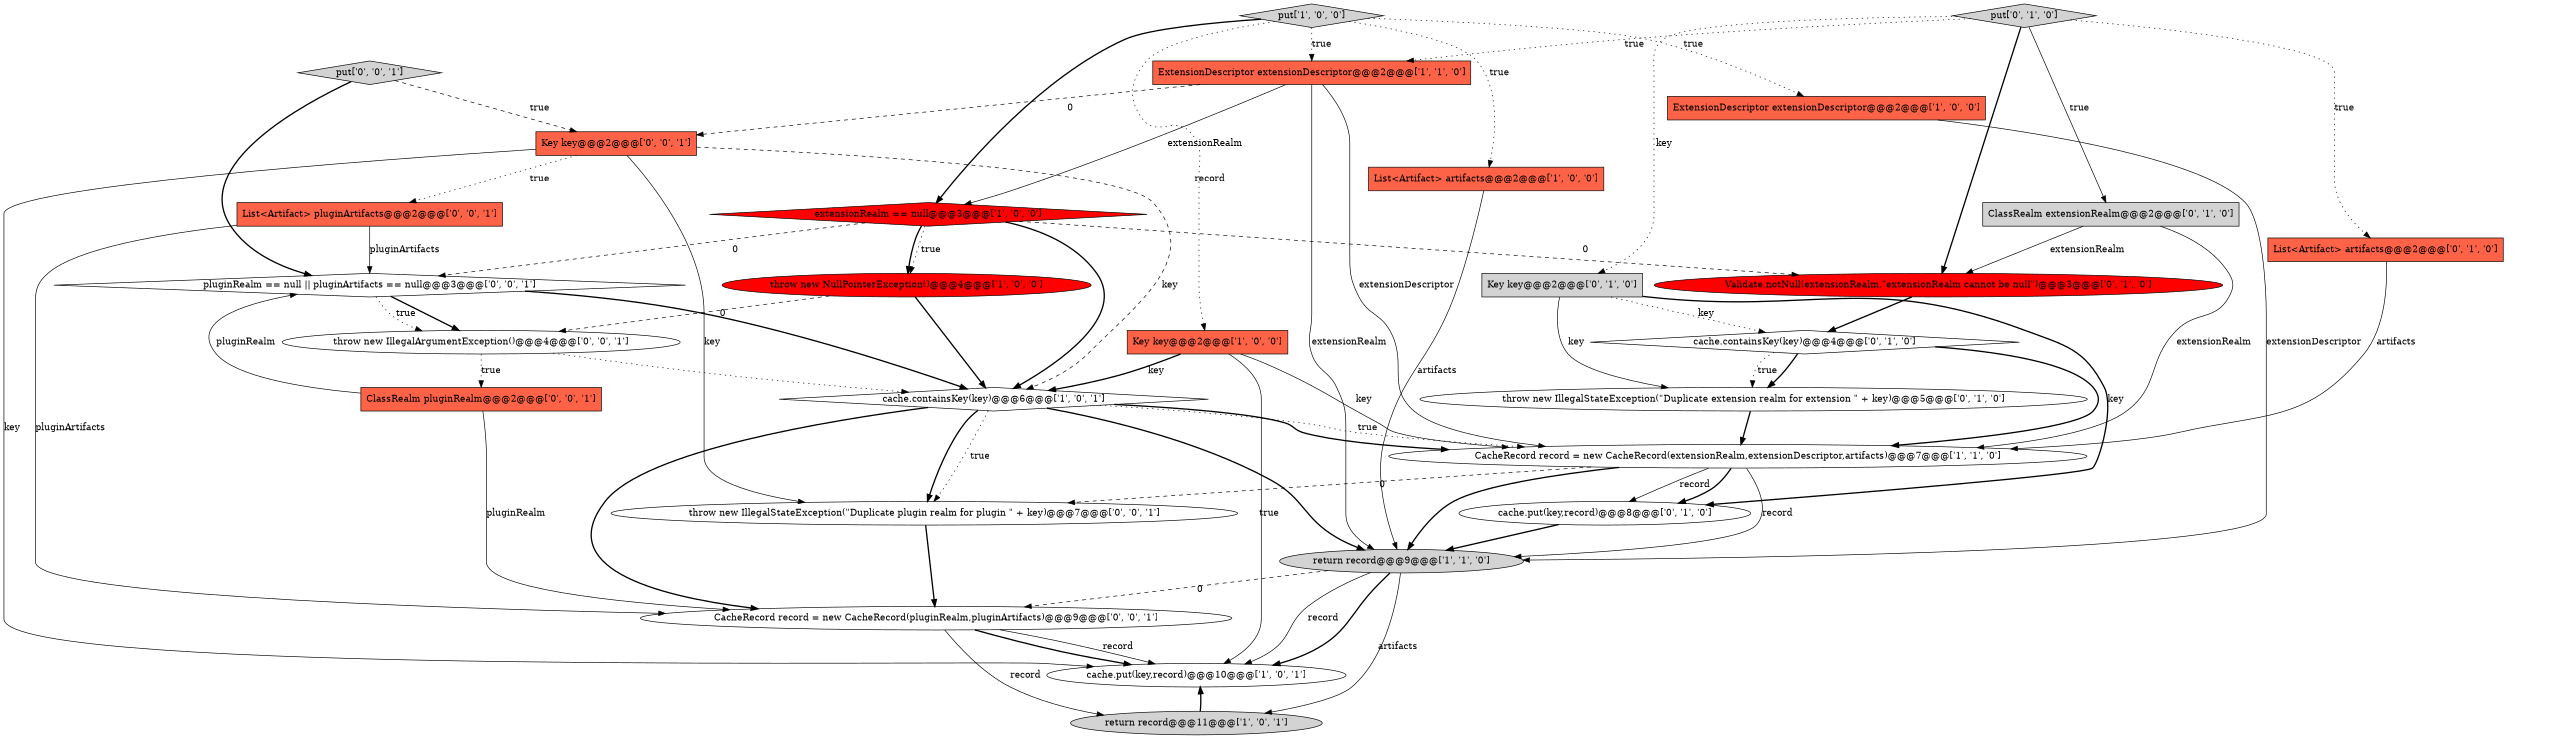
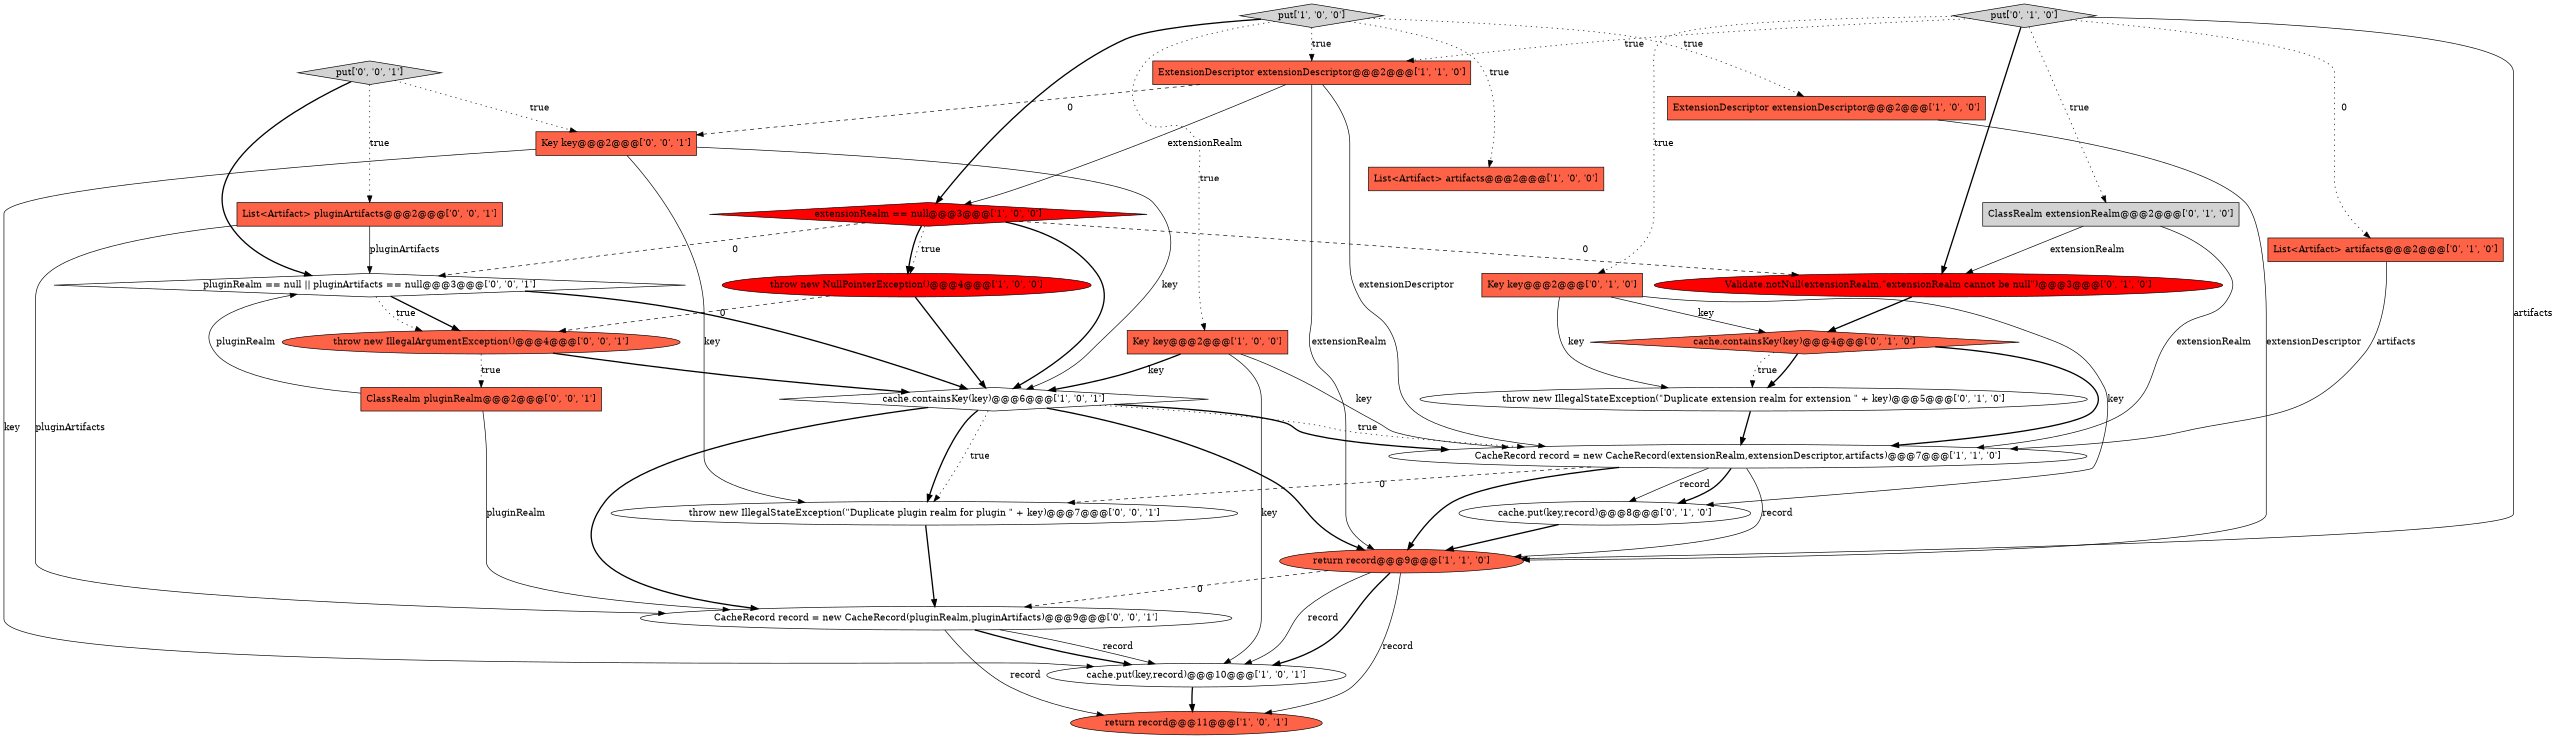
(482, 105) -> (482, 105)
(2345, 108) -> (2345, 108)
(2066, 112) -> (2066, 112)
(1664, 144) -> (1664, 144)
(1034, 172) -> (1034, 172)
(496, 178) -> (370, 140)
(1210, 179) -> (1210, 179)
(1562, 285) -> (1562, 285)
(1685, 314) -> (1685, 314)
(481, 342) -> (481, 342)
(1805, 342) -> (1805, 342)
(1418, 365) -> (2459, 525)
(727, 375) -> (727, 375)
(2099, 377) -> (2099, 377)
(1269, 513) -> (1269, 513)
(1402, 561) -> (1402, 561)
(1398, 647) -> (1398, 647)
(1201, 703) -> (1192, 696)
(1196, 723) -> (1196, 723)
